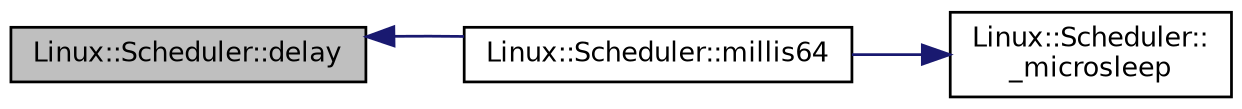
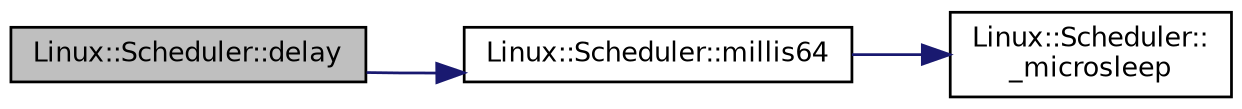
(429, 36) -> (402, 73)
